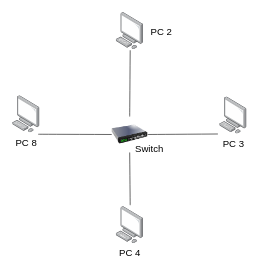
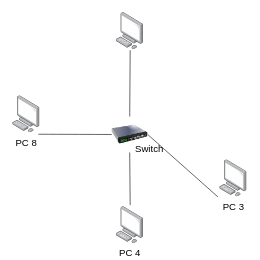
(162, 32) -> none
(234, 115) -> (234, 178)
